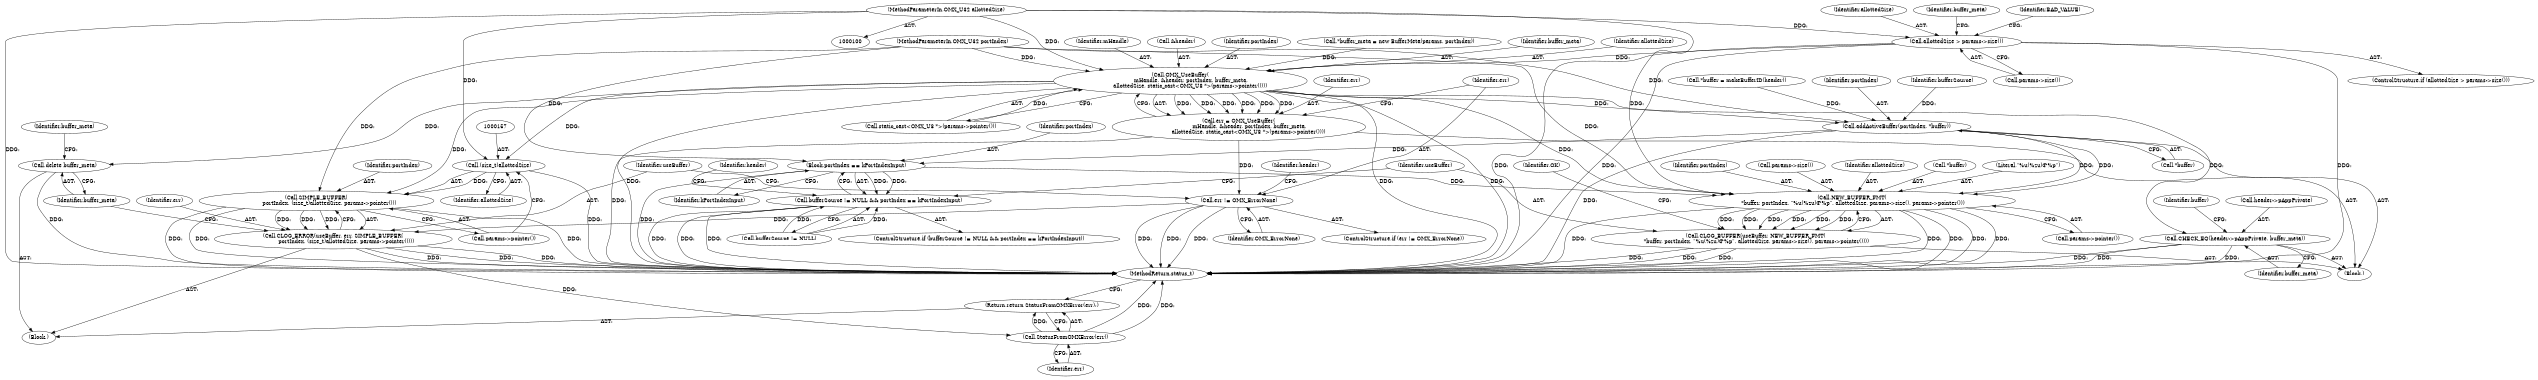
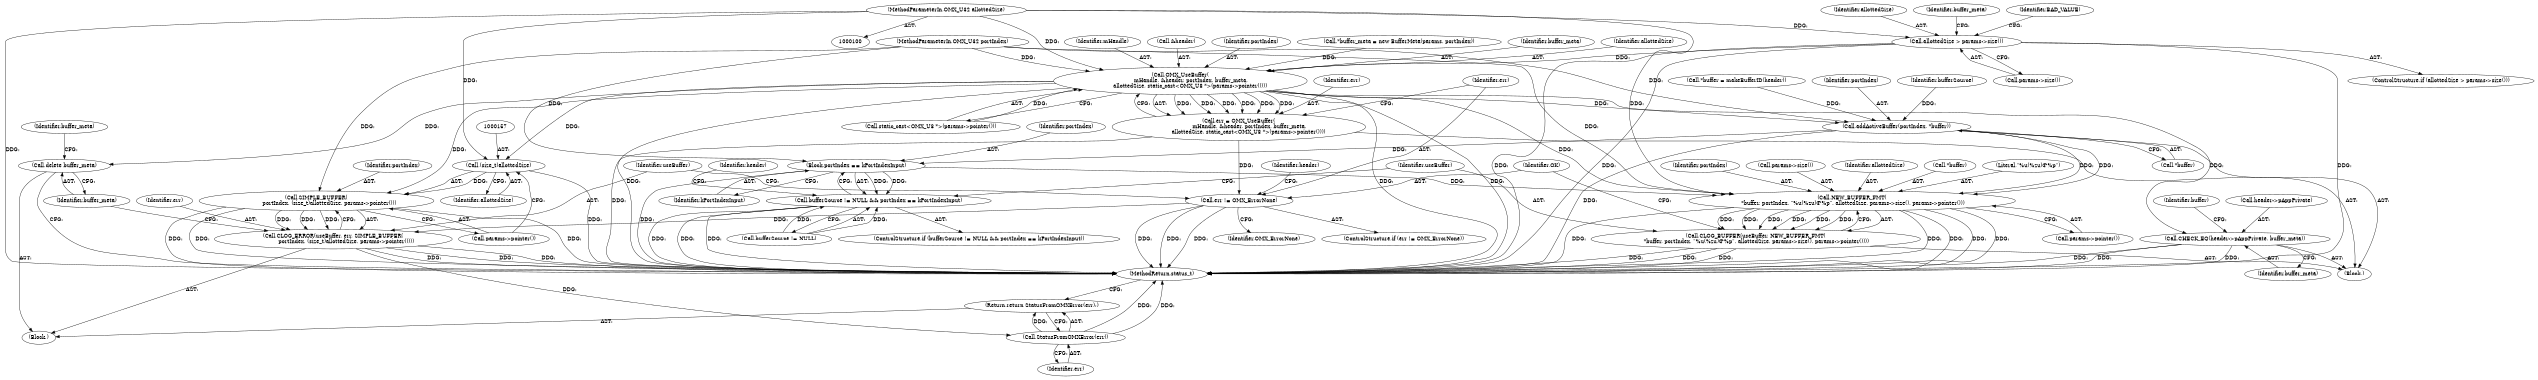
(57, 220) -> (57, 220)
(1257, 220) -> (1406, 181)
